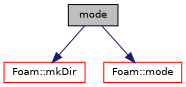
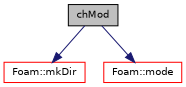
(93, 15) -> (93, 15)
